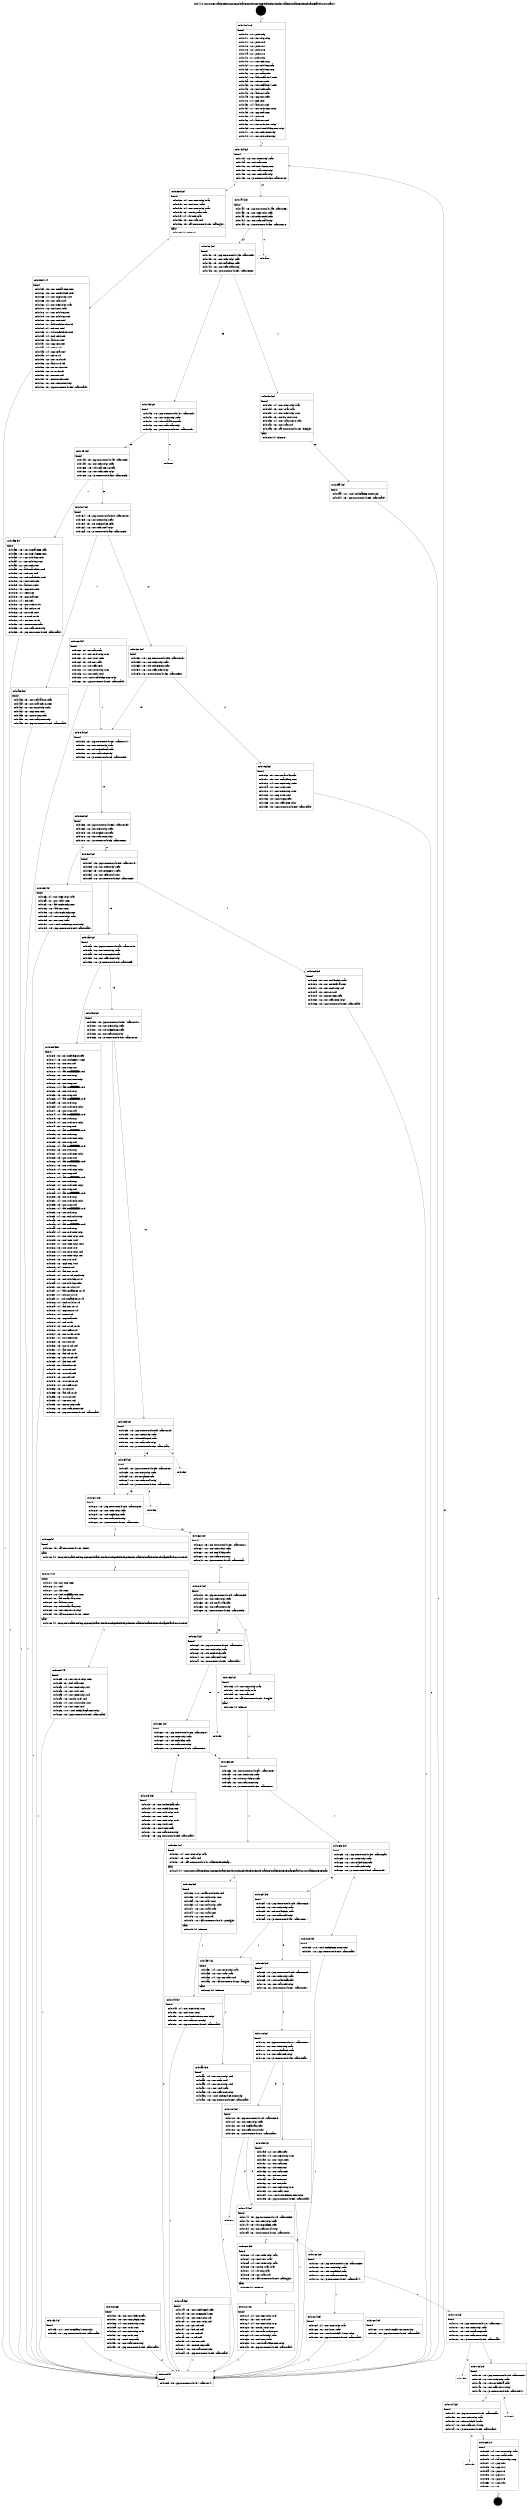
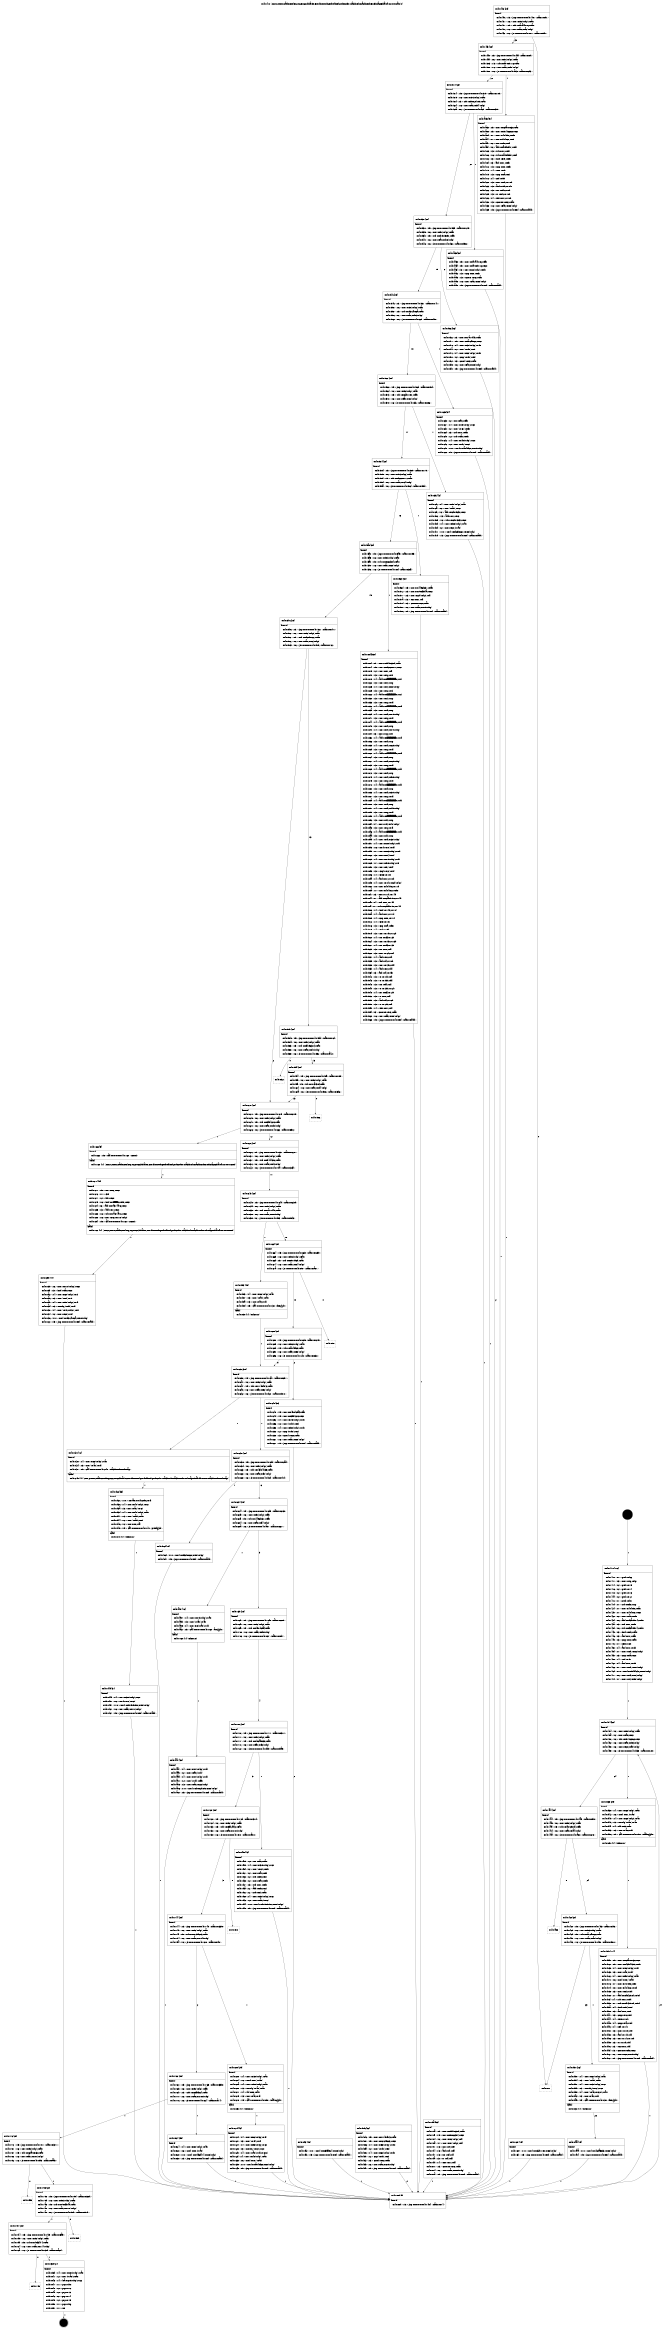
(198, 337) -> (566, 2015)
(100, 707) -> (435, 365)
